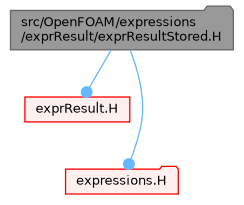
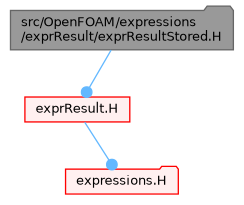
(143, 105) -> (97, 141)
